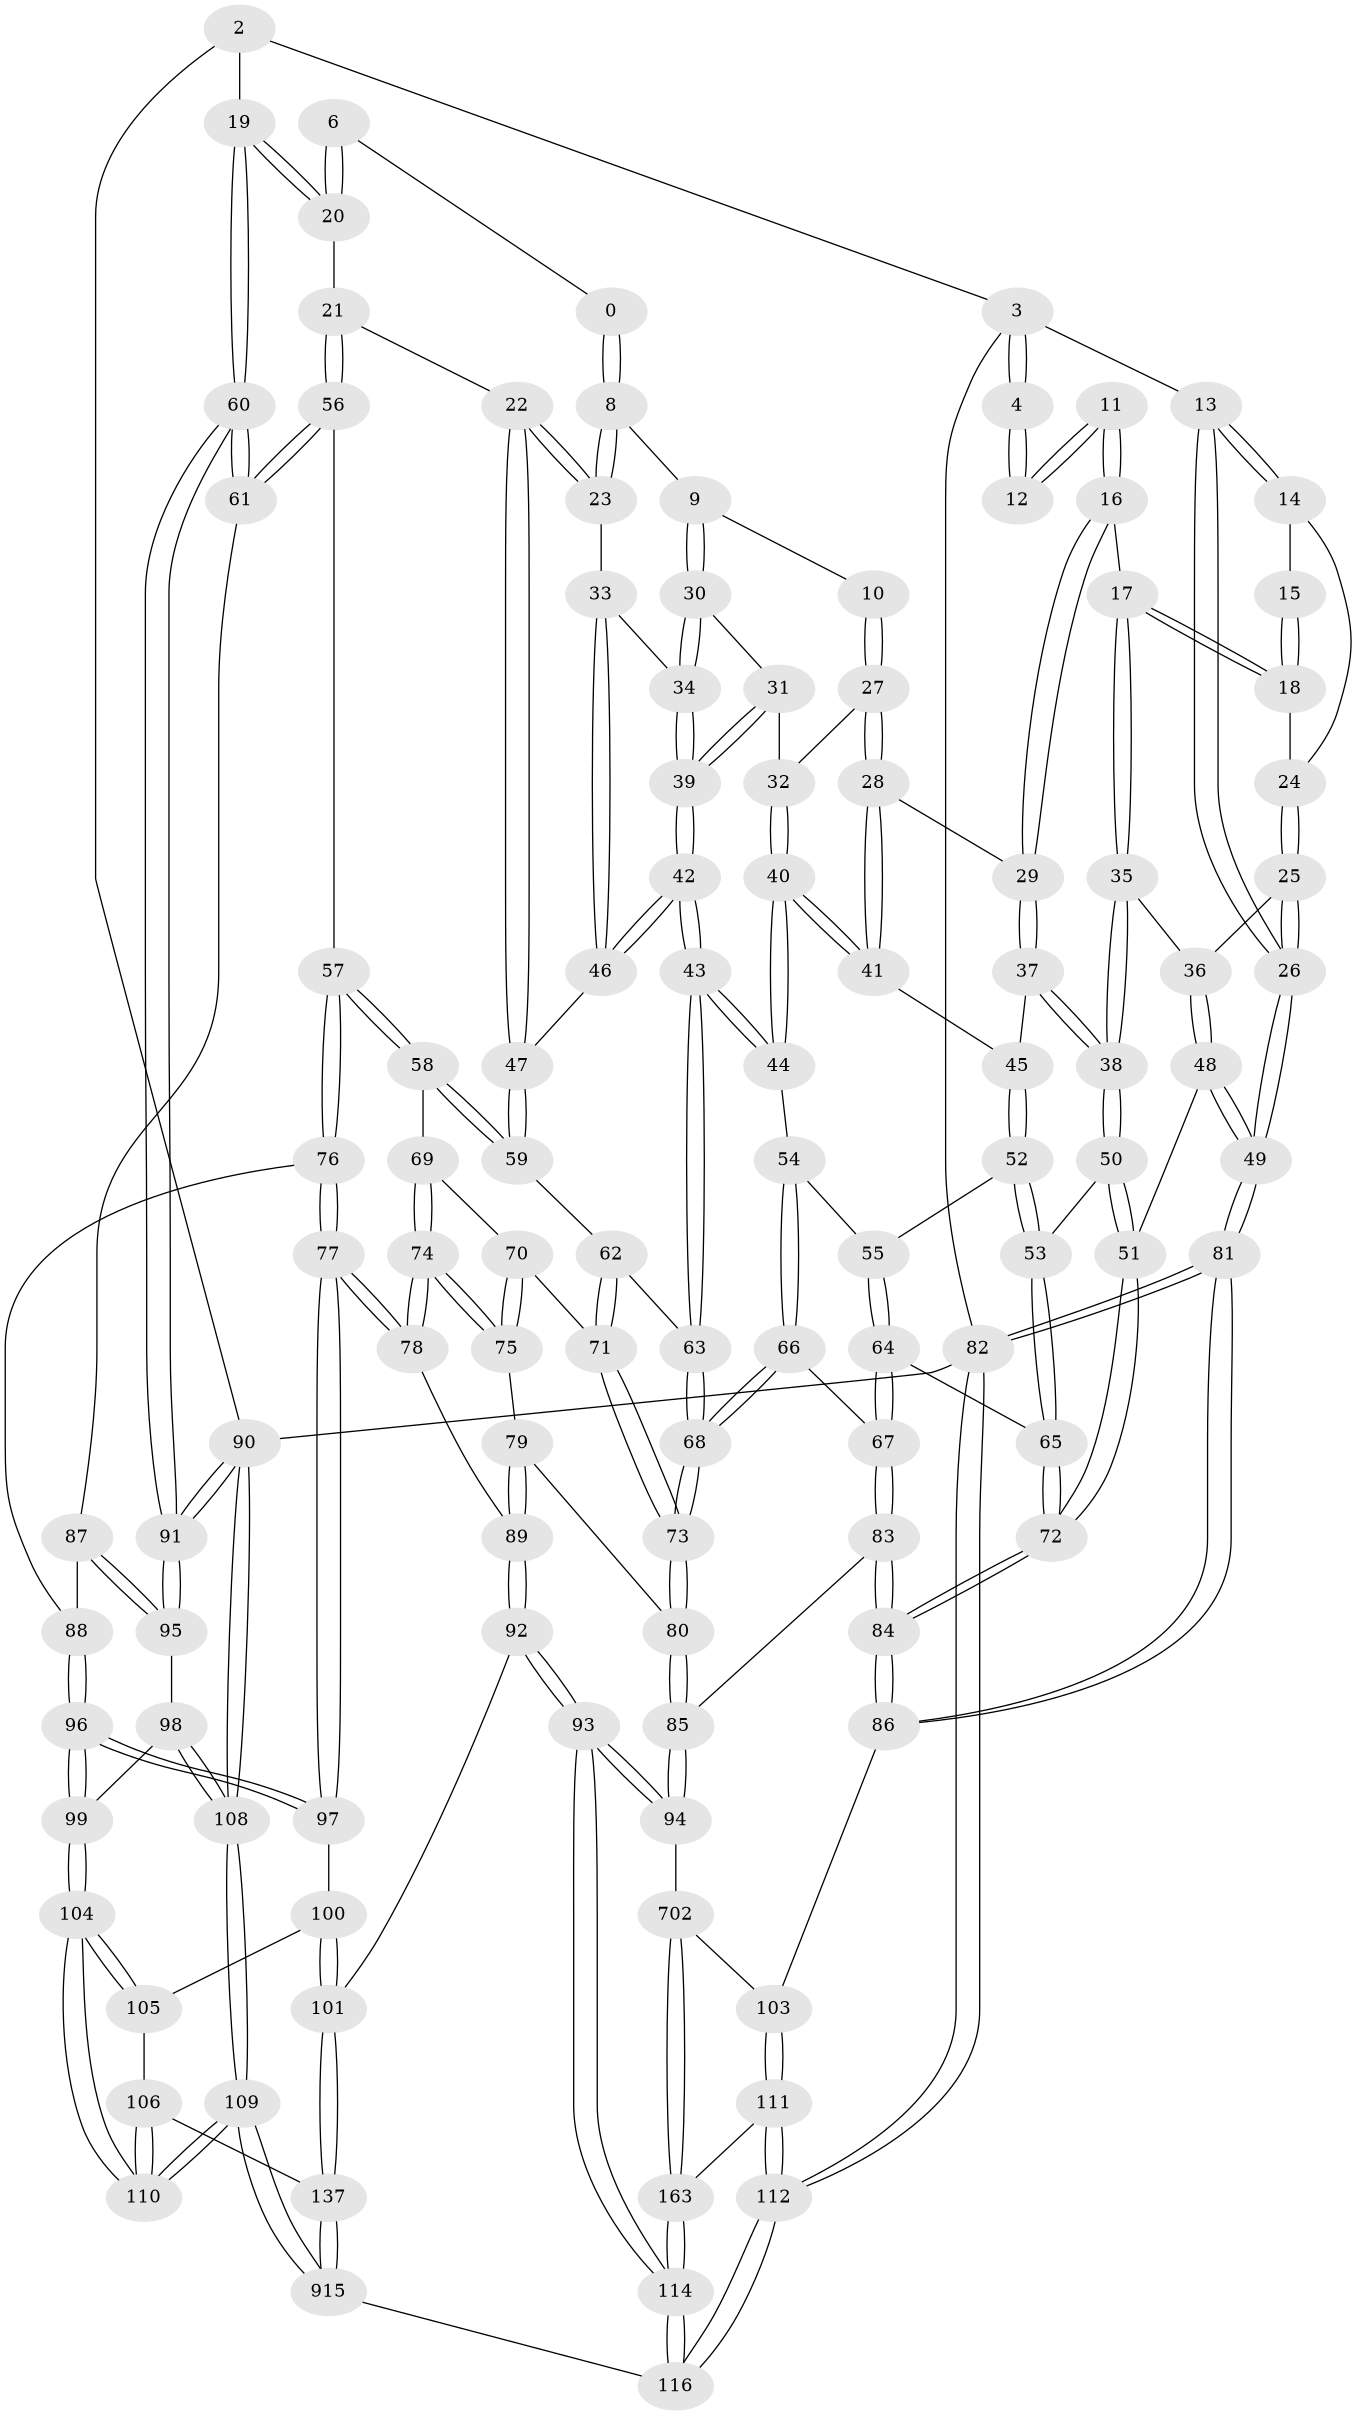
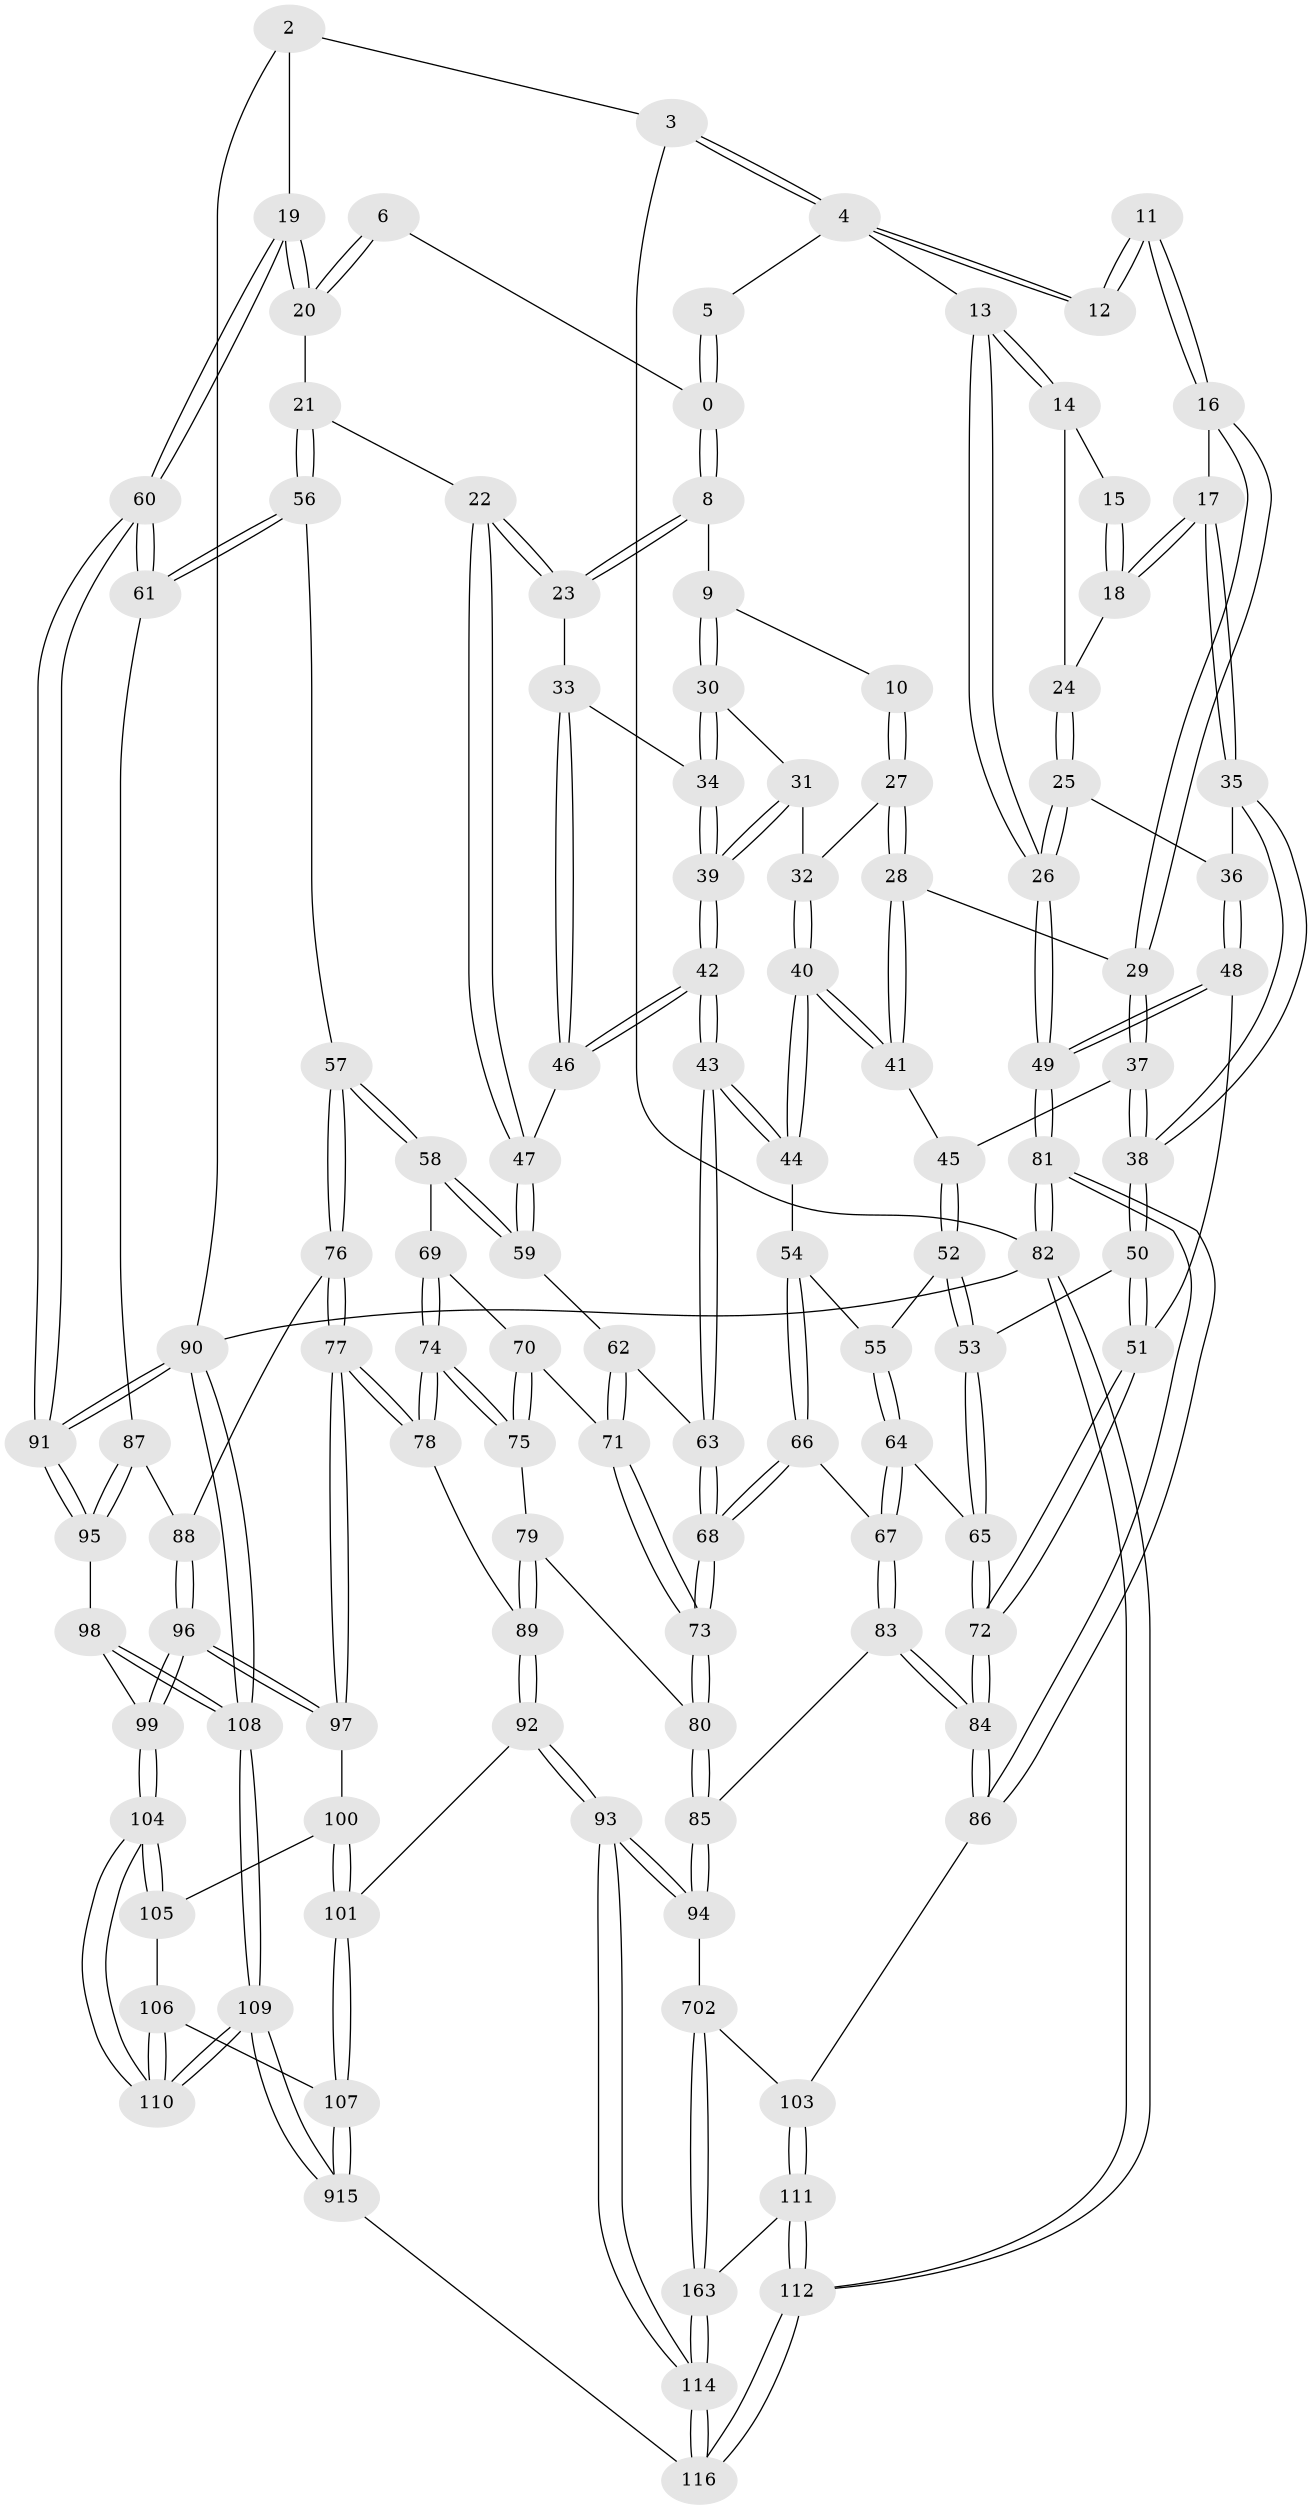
none -> (709, 312)
(1112, 359) -> (913, 265)
(329, 2198) -> (342, 2103)
